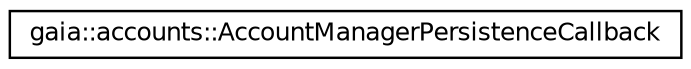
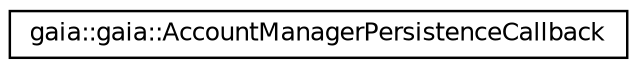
(346, 34) -> (319, 34)
